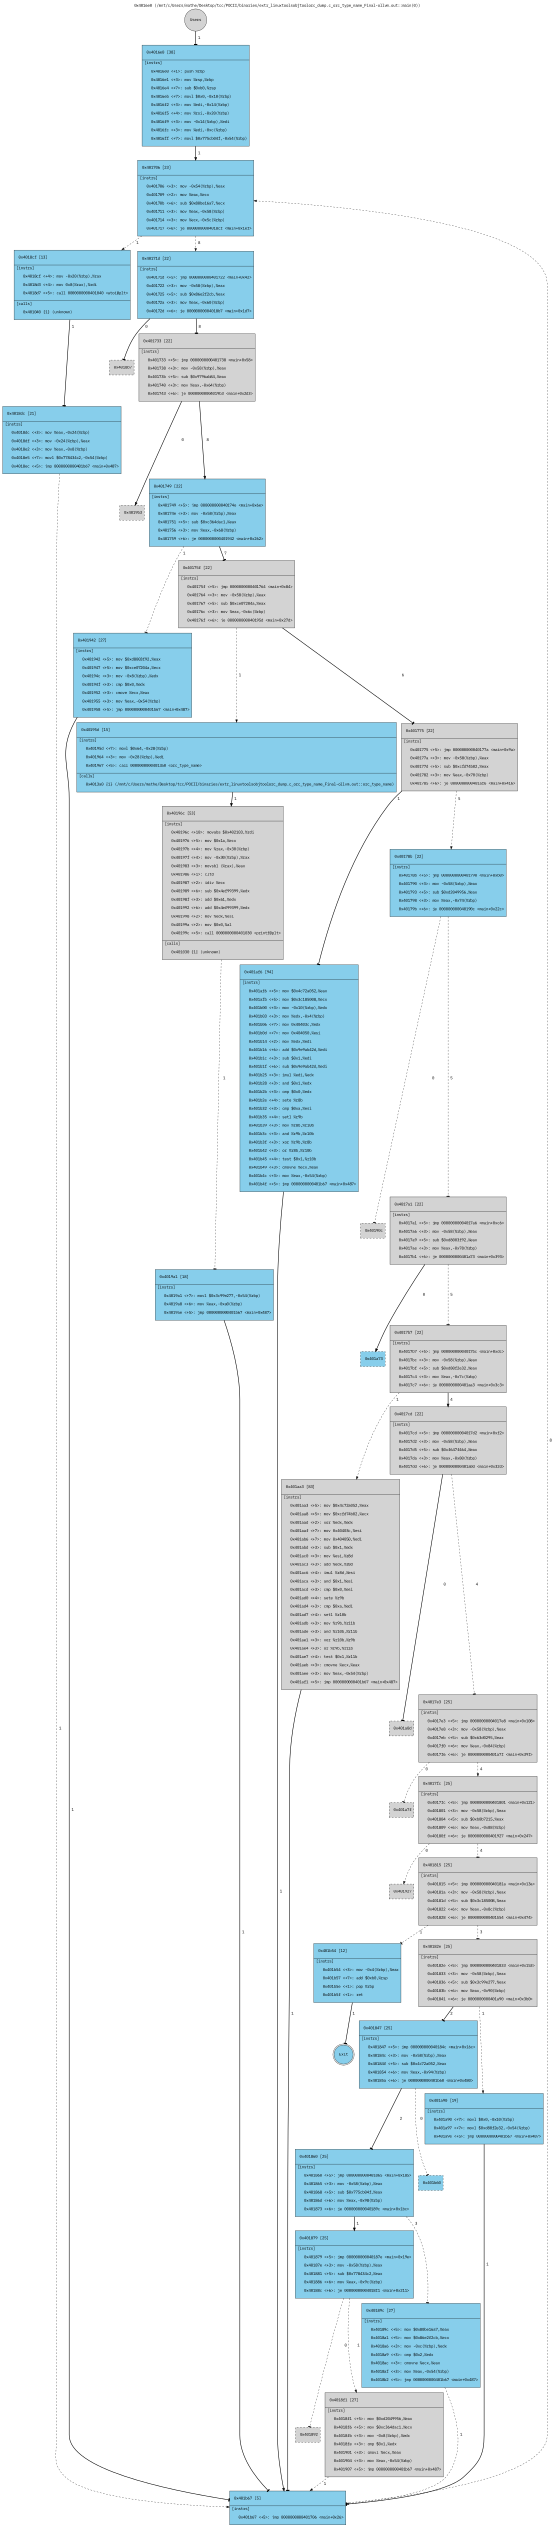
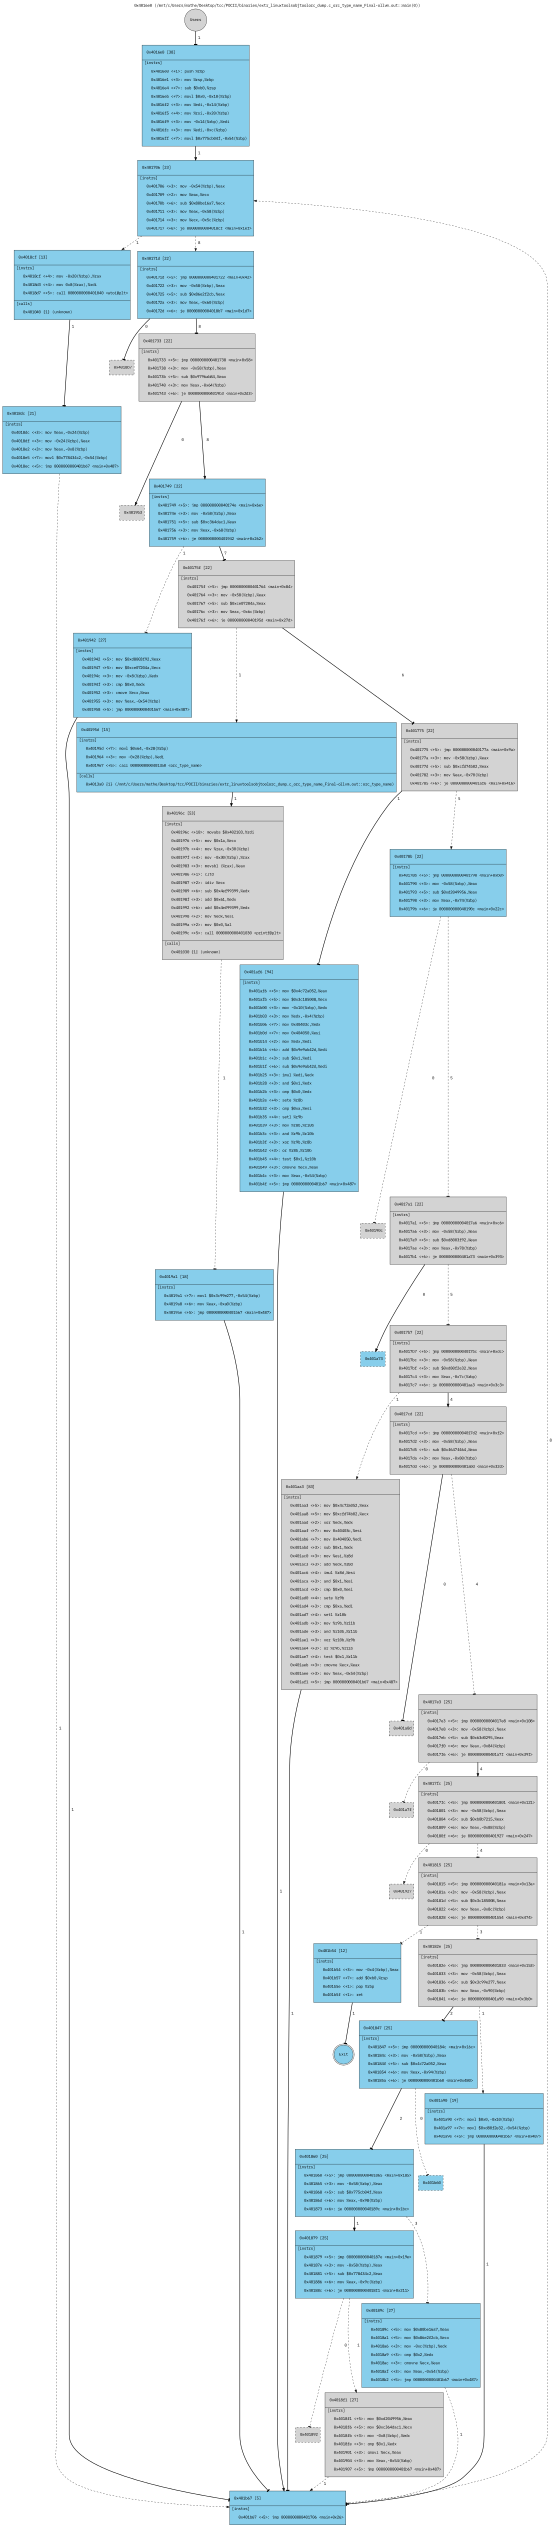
(478, 1768) -> (478, 1768)
